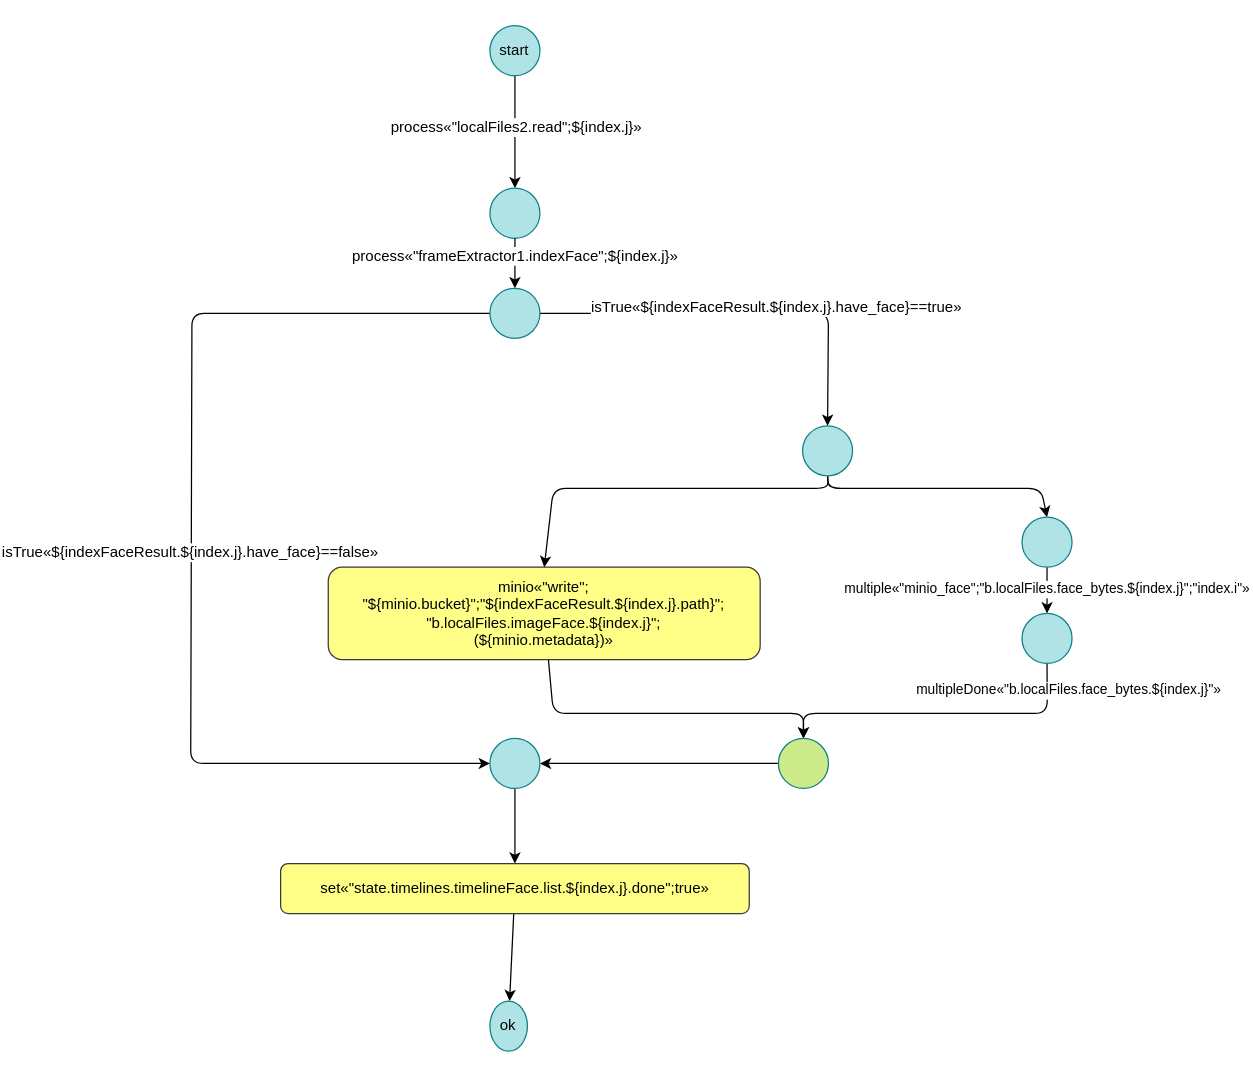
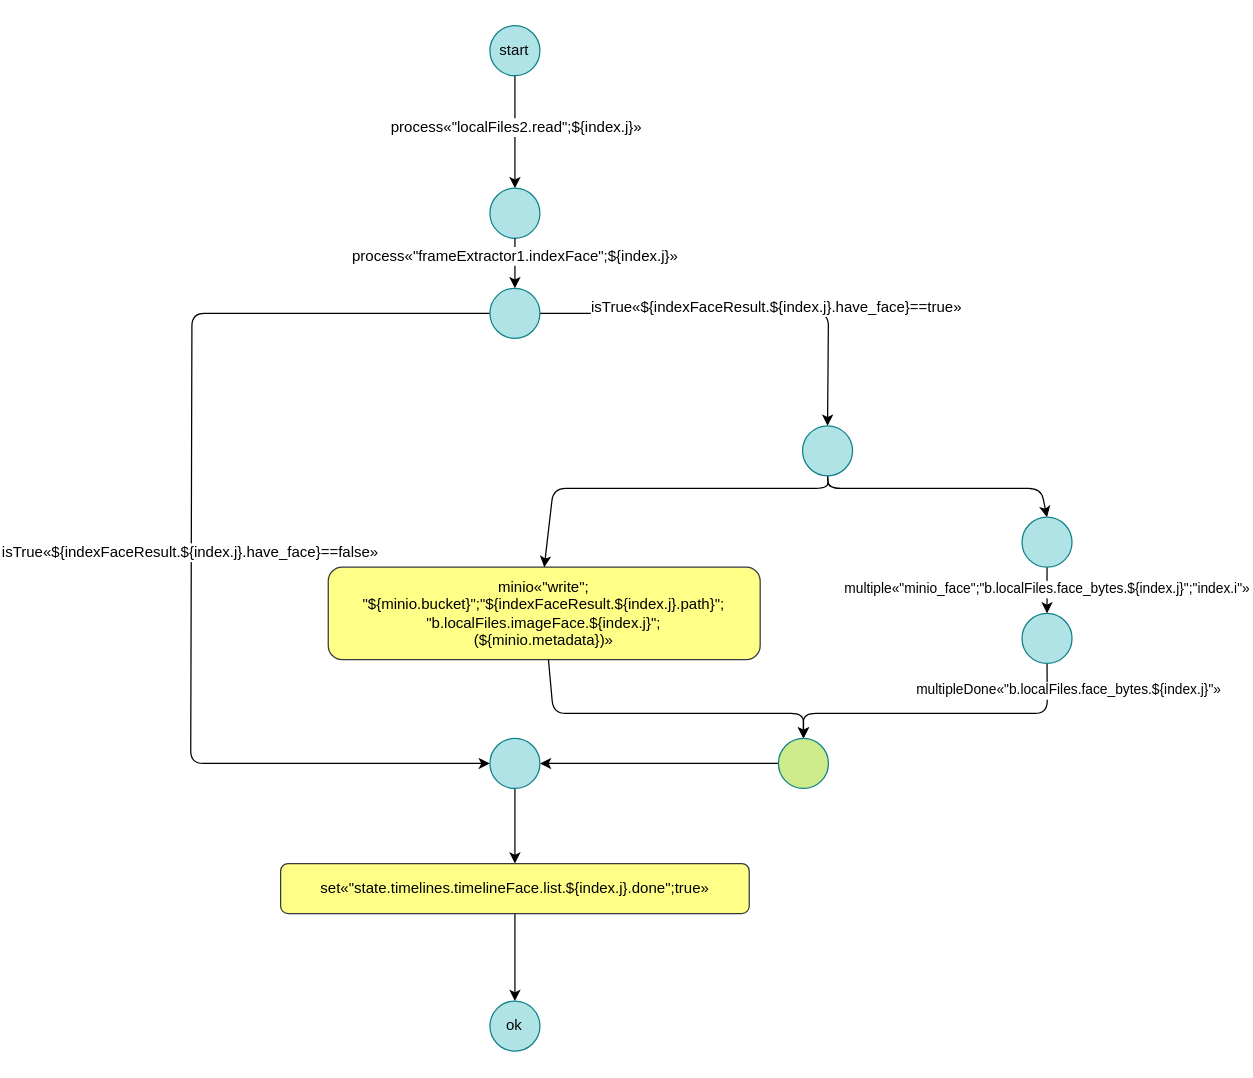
(508, 1026) -> (515, 1026)
